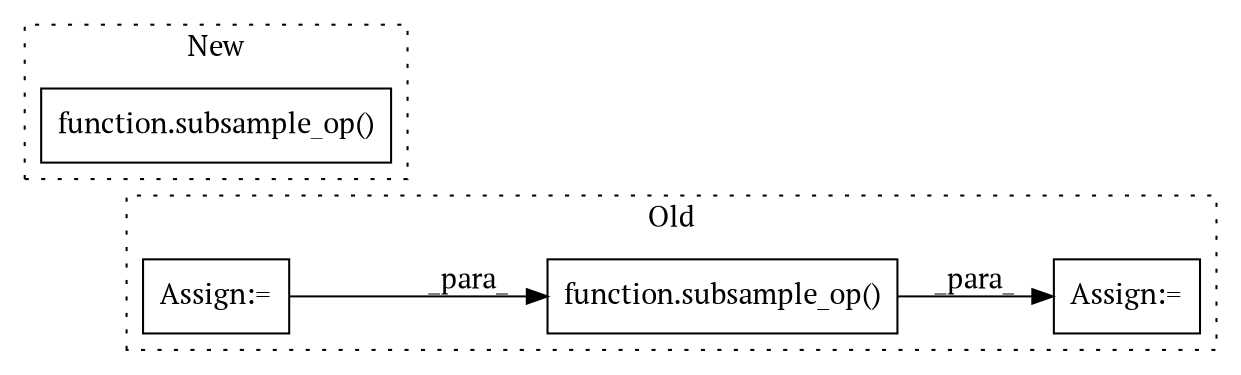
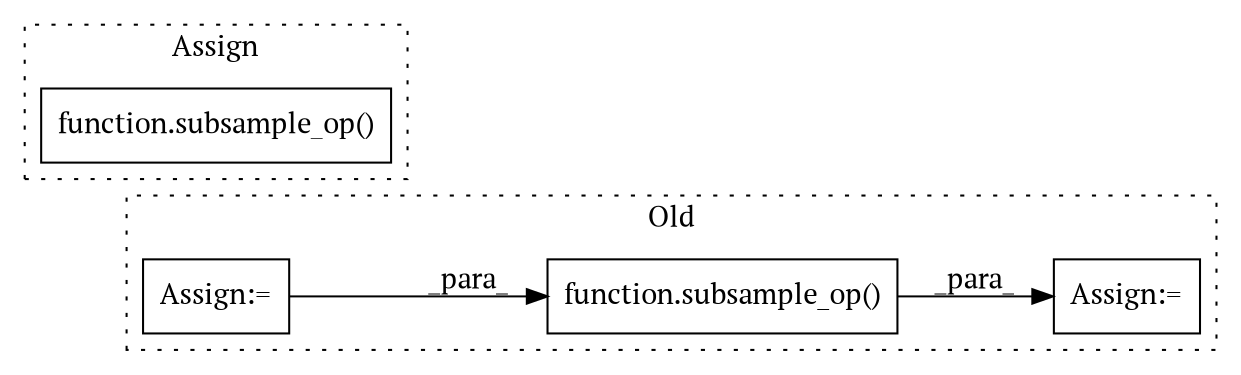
(216, 48) -> (216, 48)
